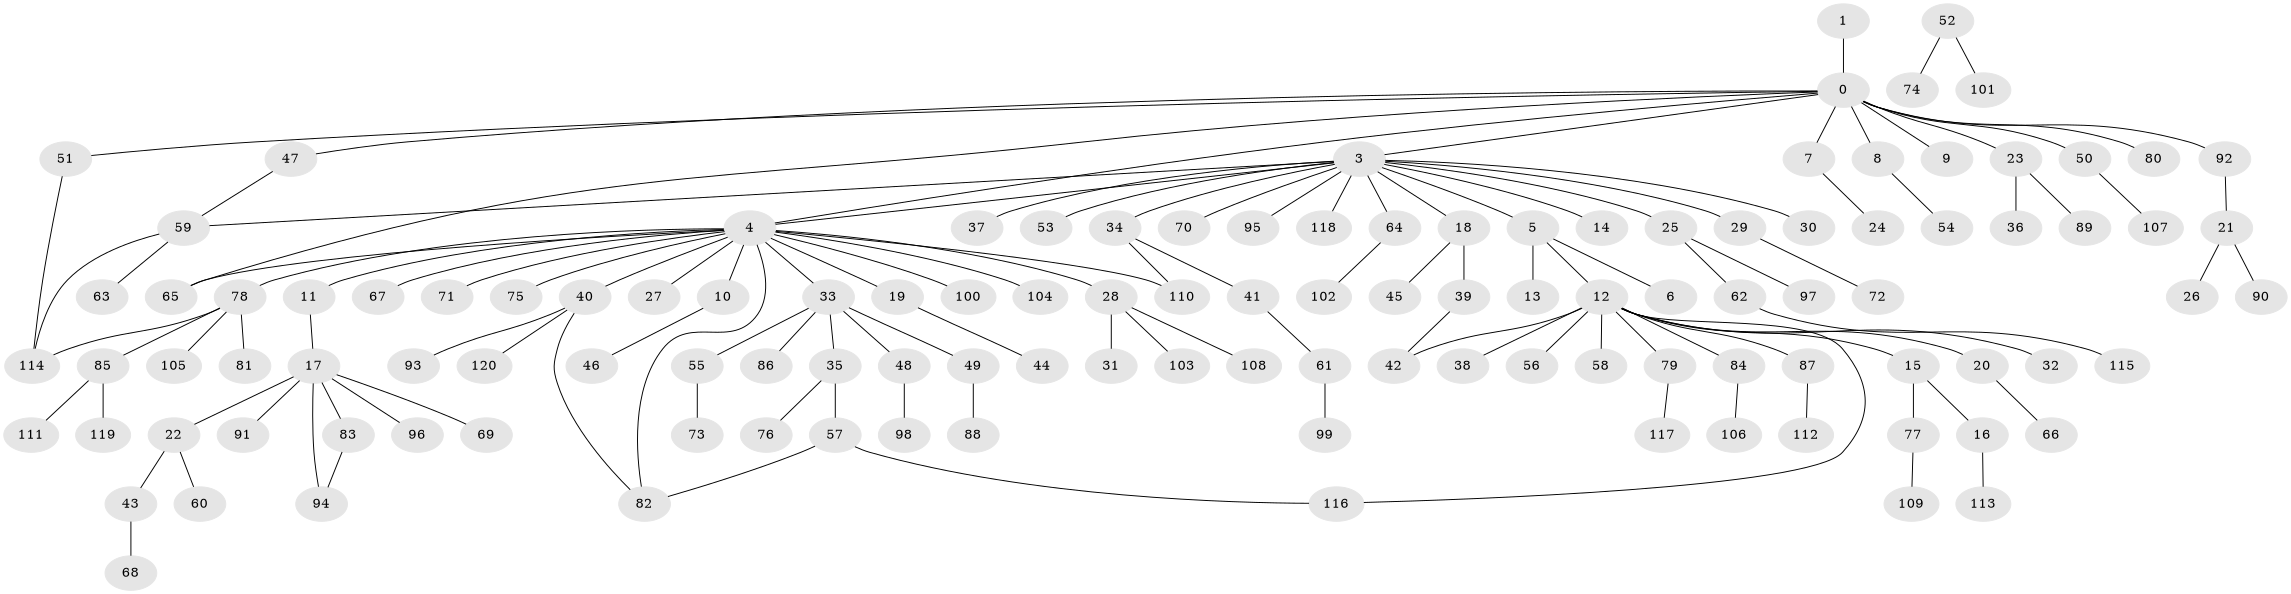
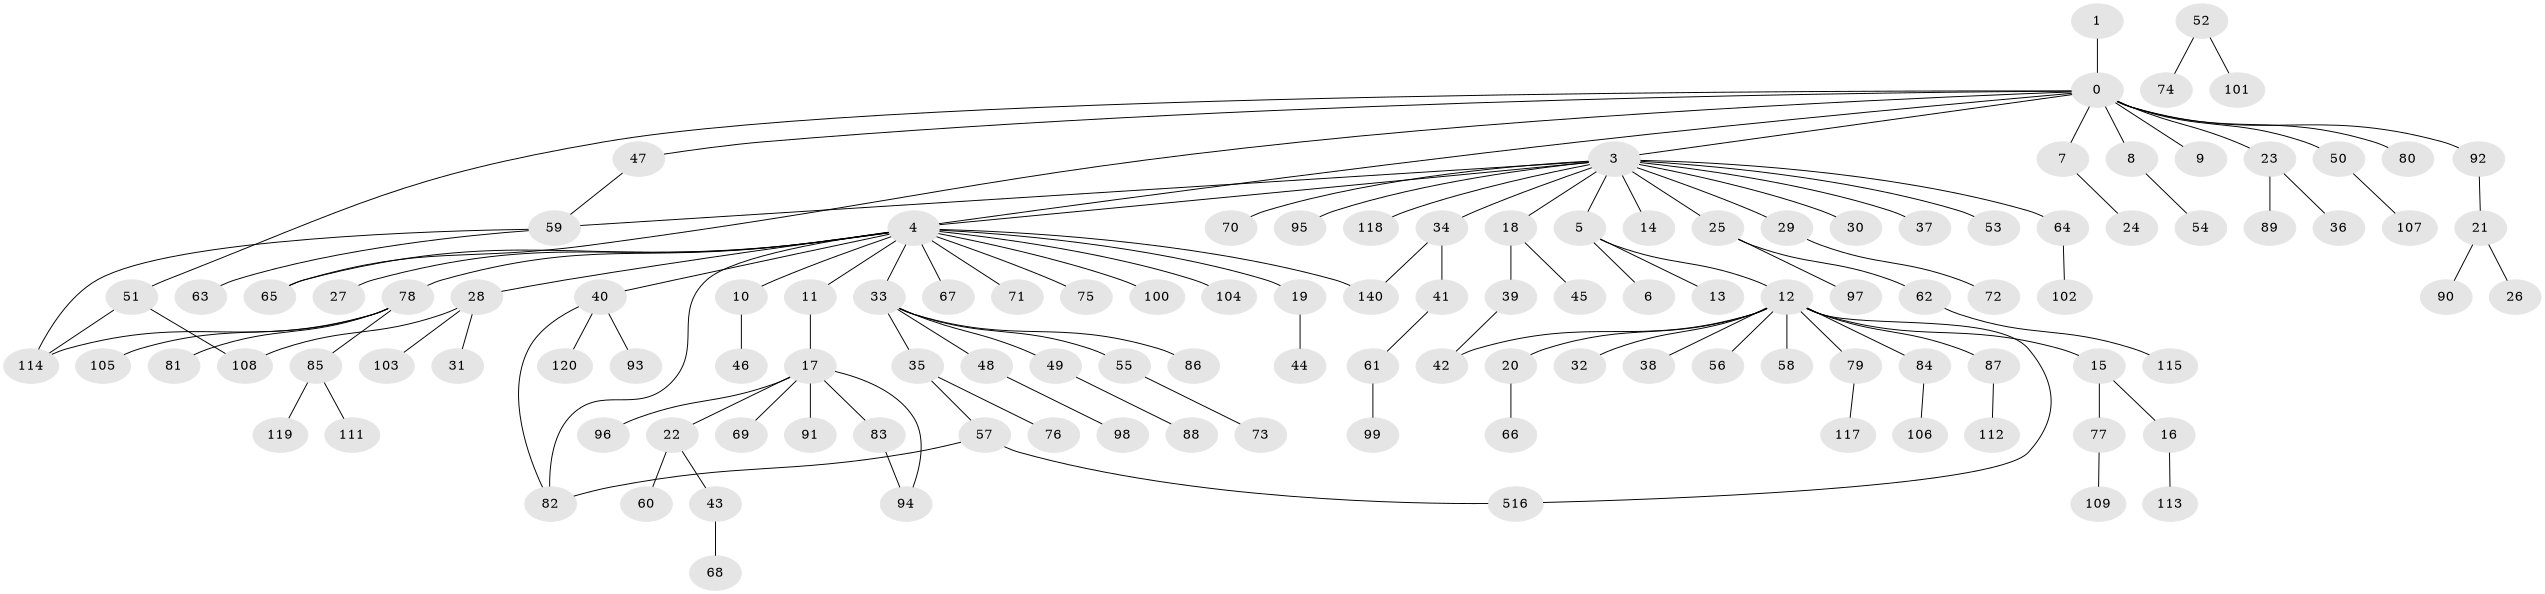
(1182, 297) -> (1371, 297)
none -> (179, 326)
(1336, 504) -> (1516, 504)
